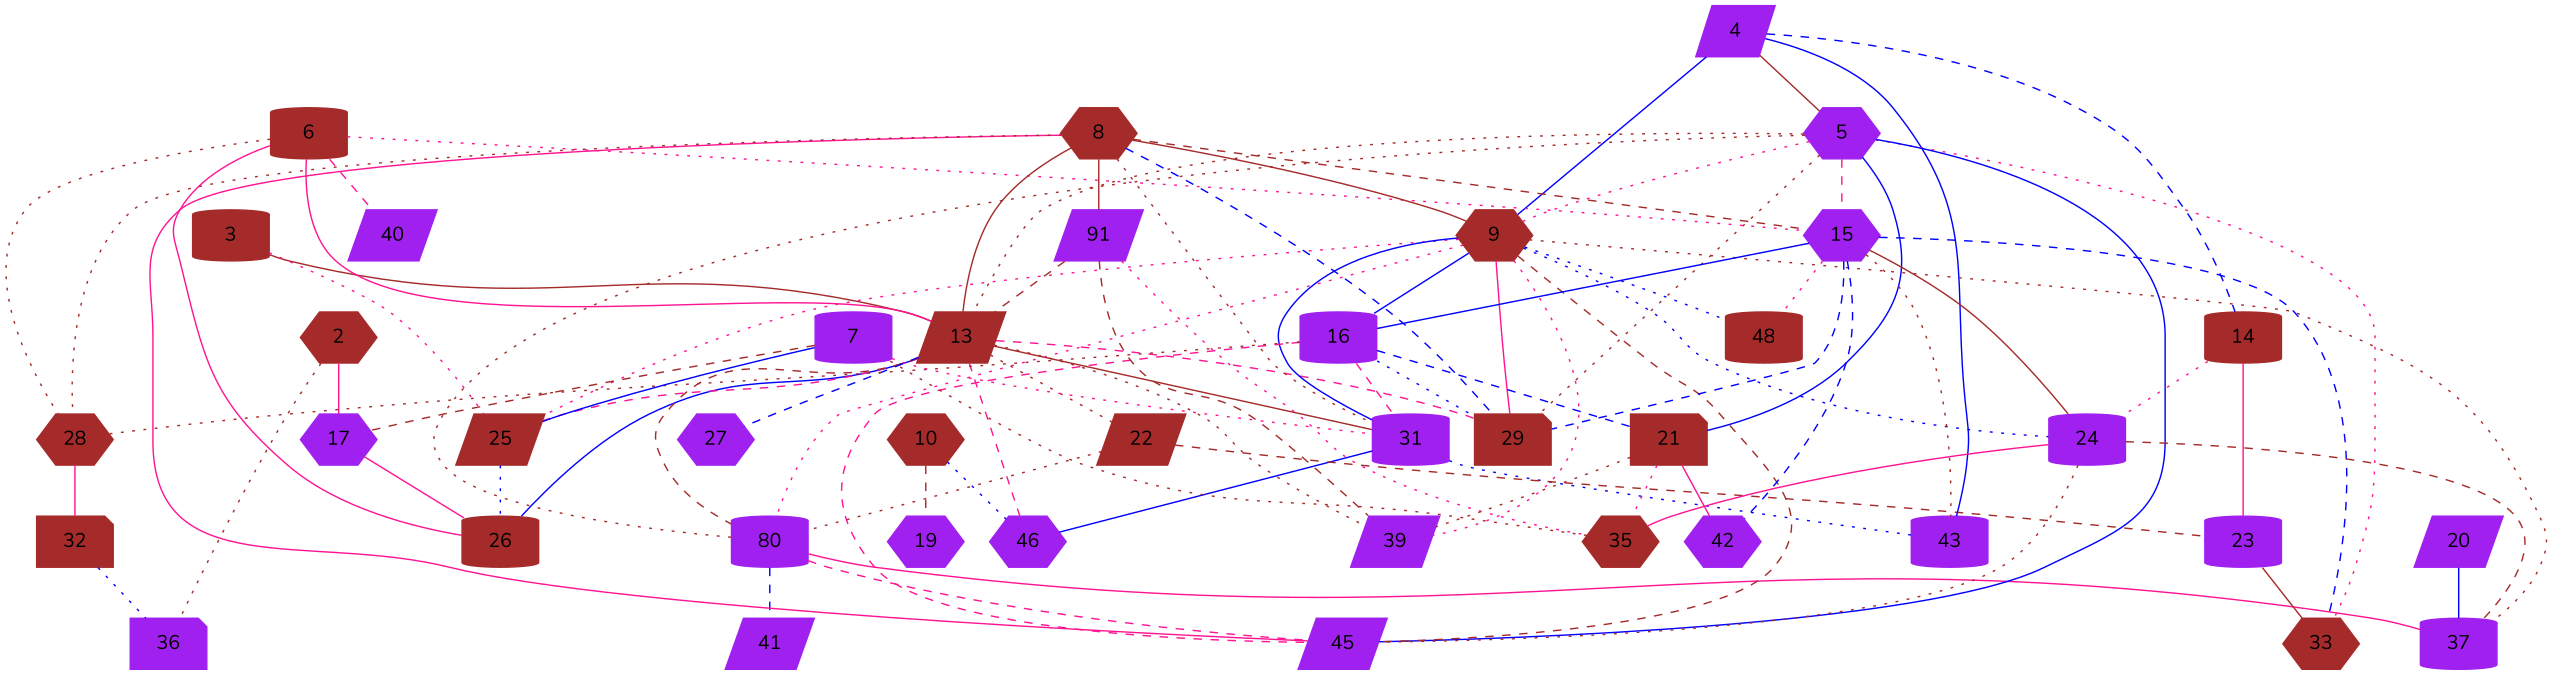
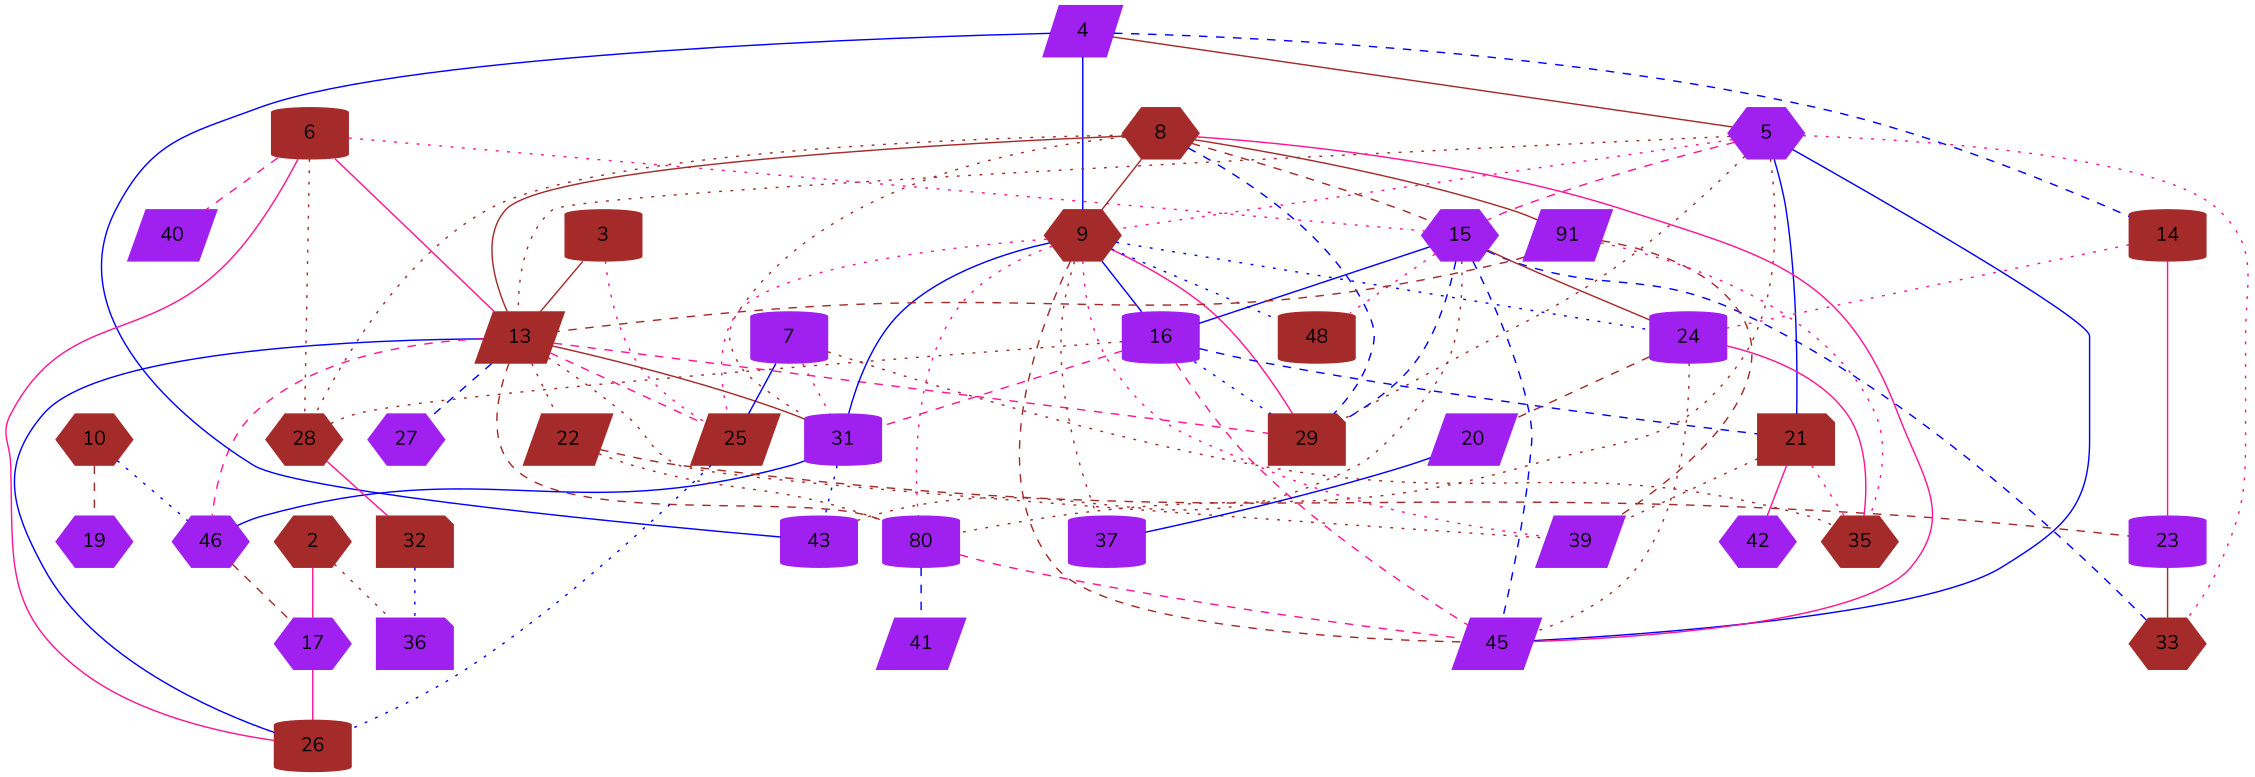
(659, 373) -> (262, 593)
(1833, 395) -> (1532, 435)
(2384, 465) -> (1583, 388)
(1615, 588) -> none
